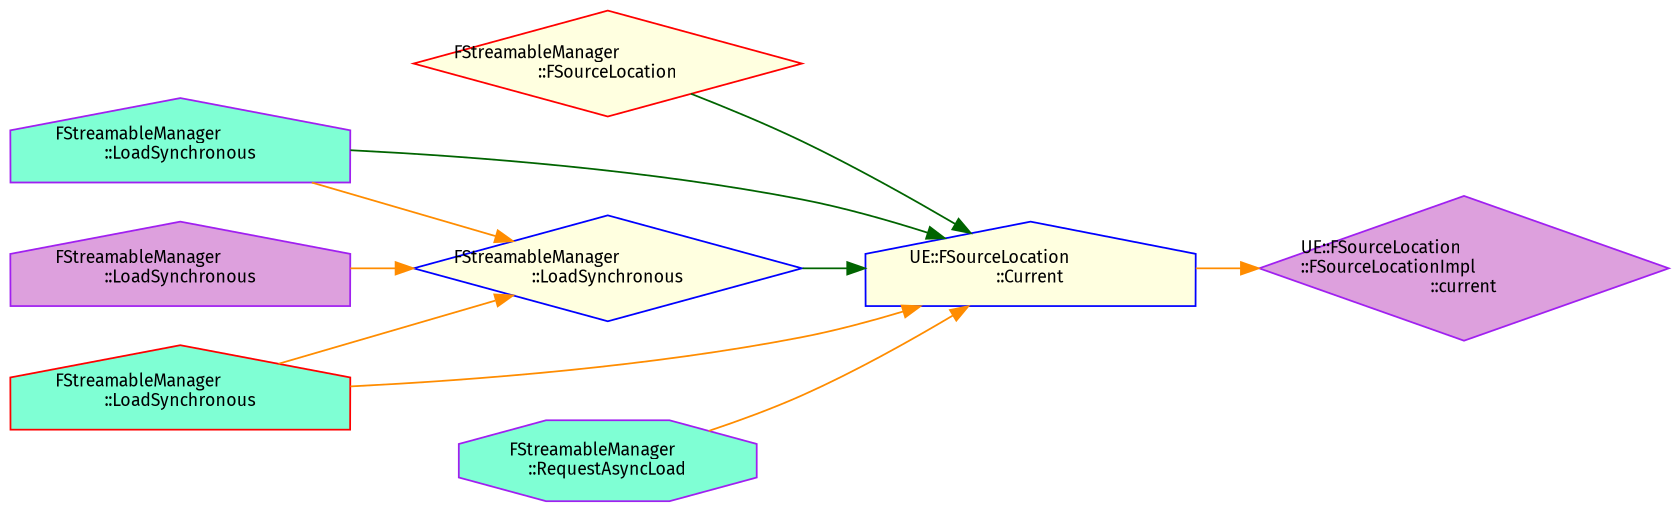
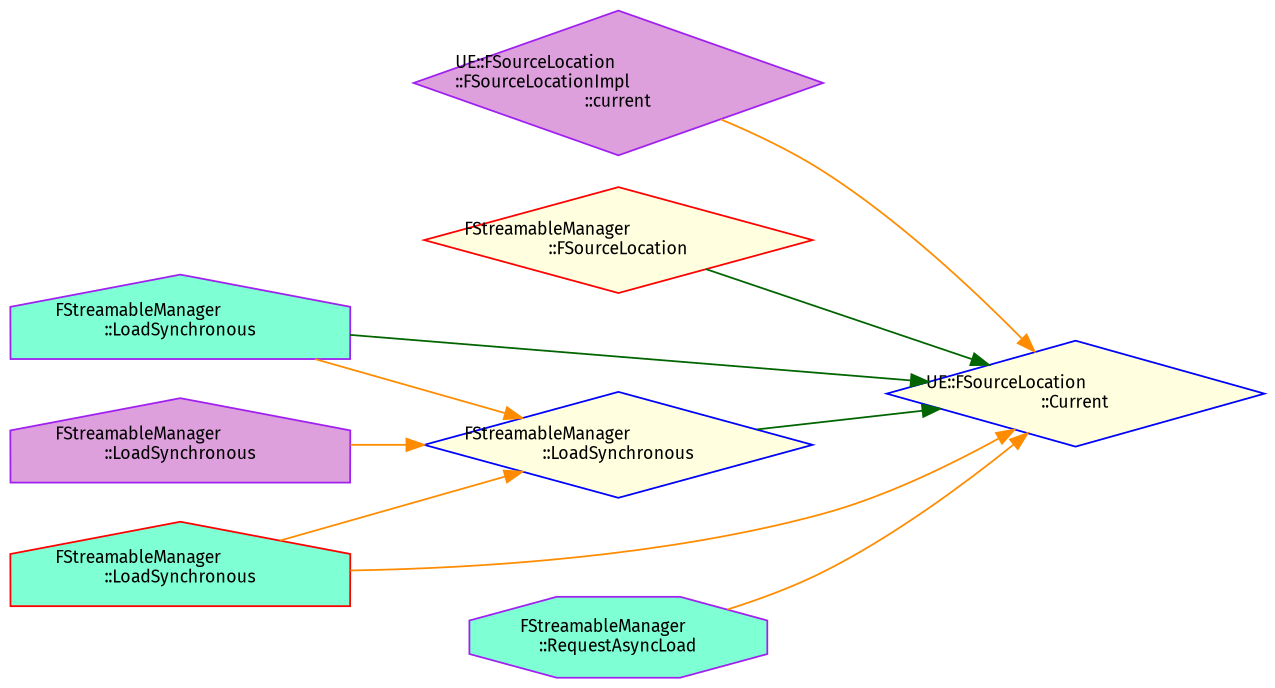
(1031, 268) -> (1076, 394)
(1218, 268) -> (882, 213)
